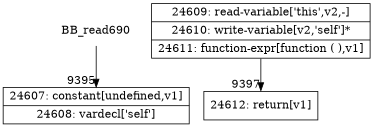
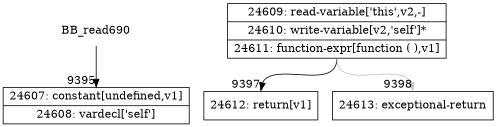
none -> (413, 106)
